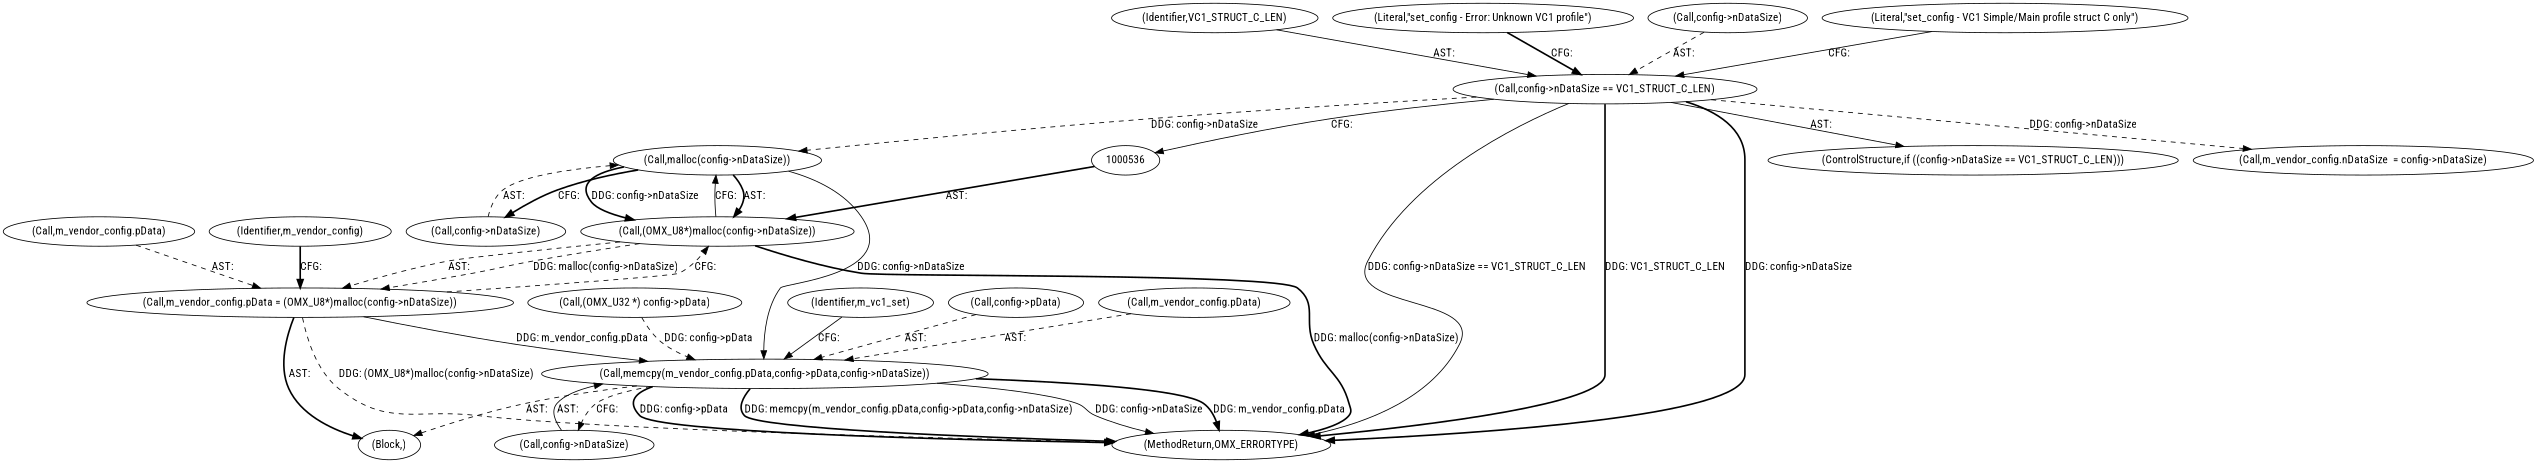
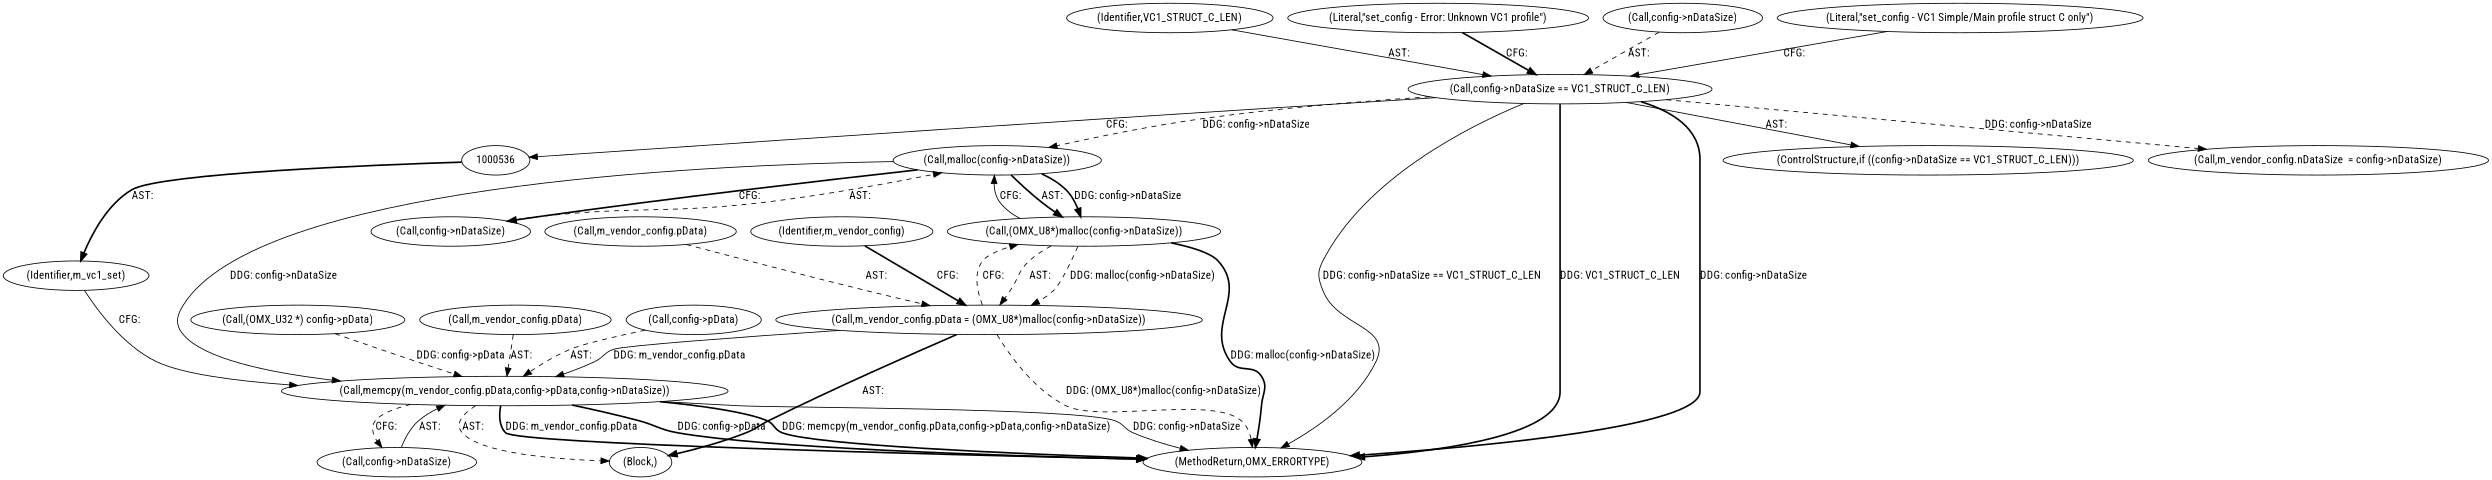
(945, 192) -> (256, 172)
